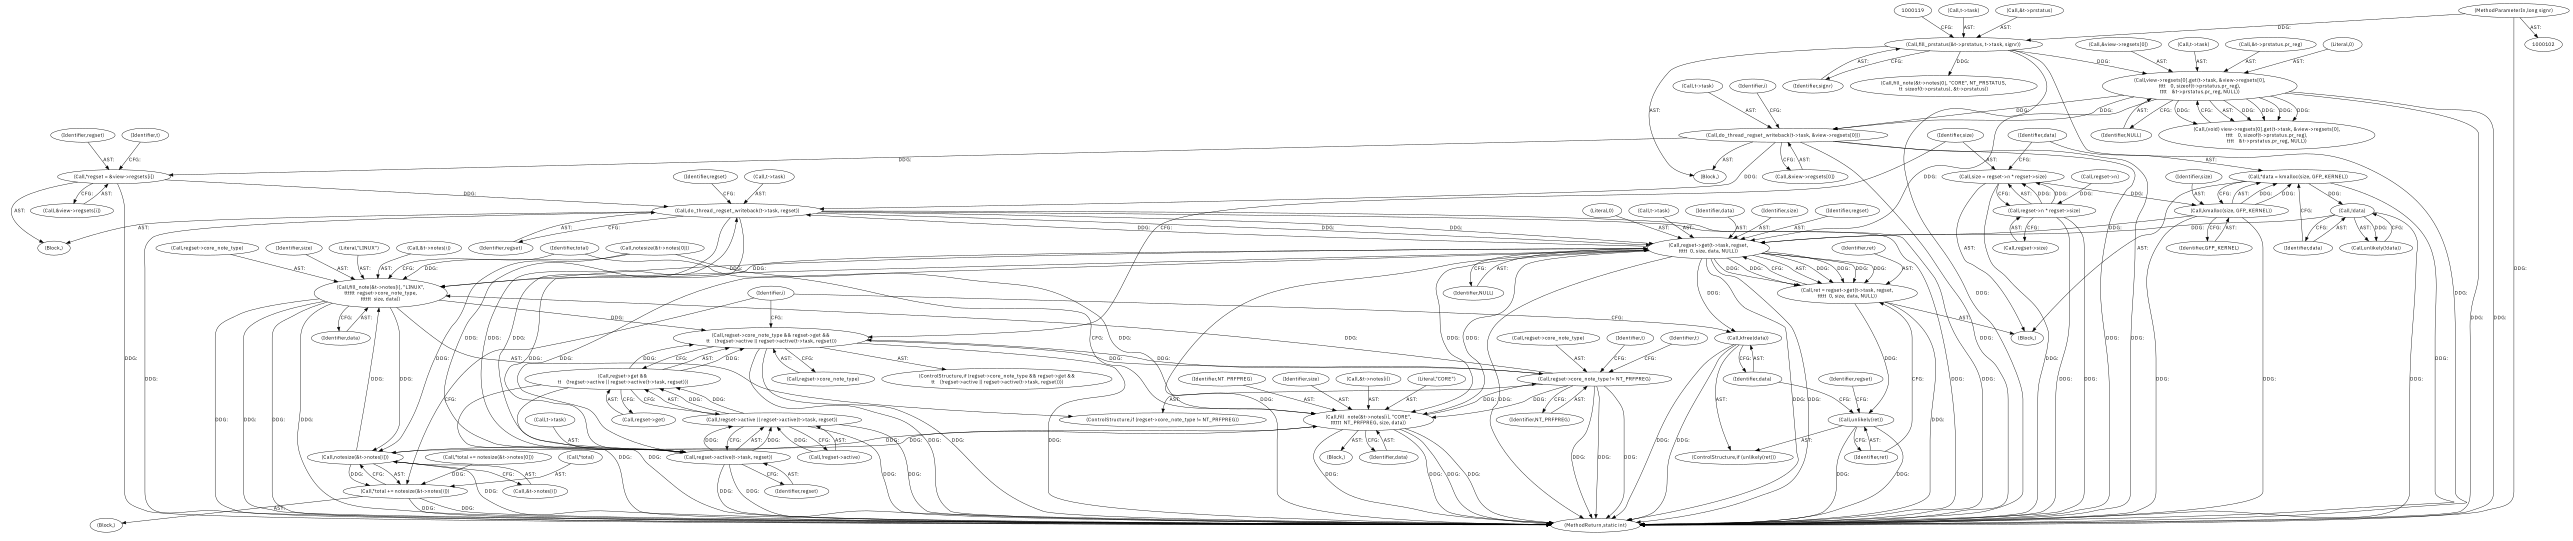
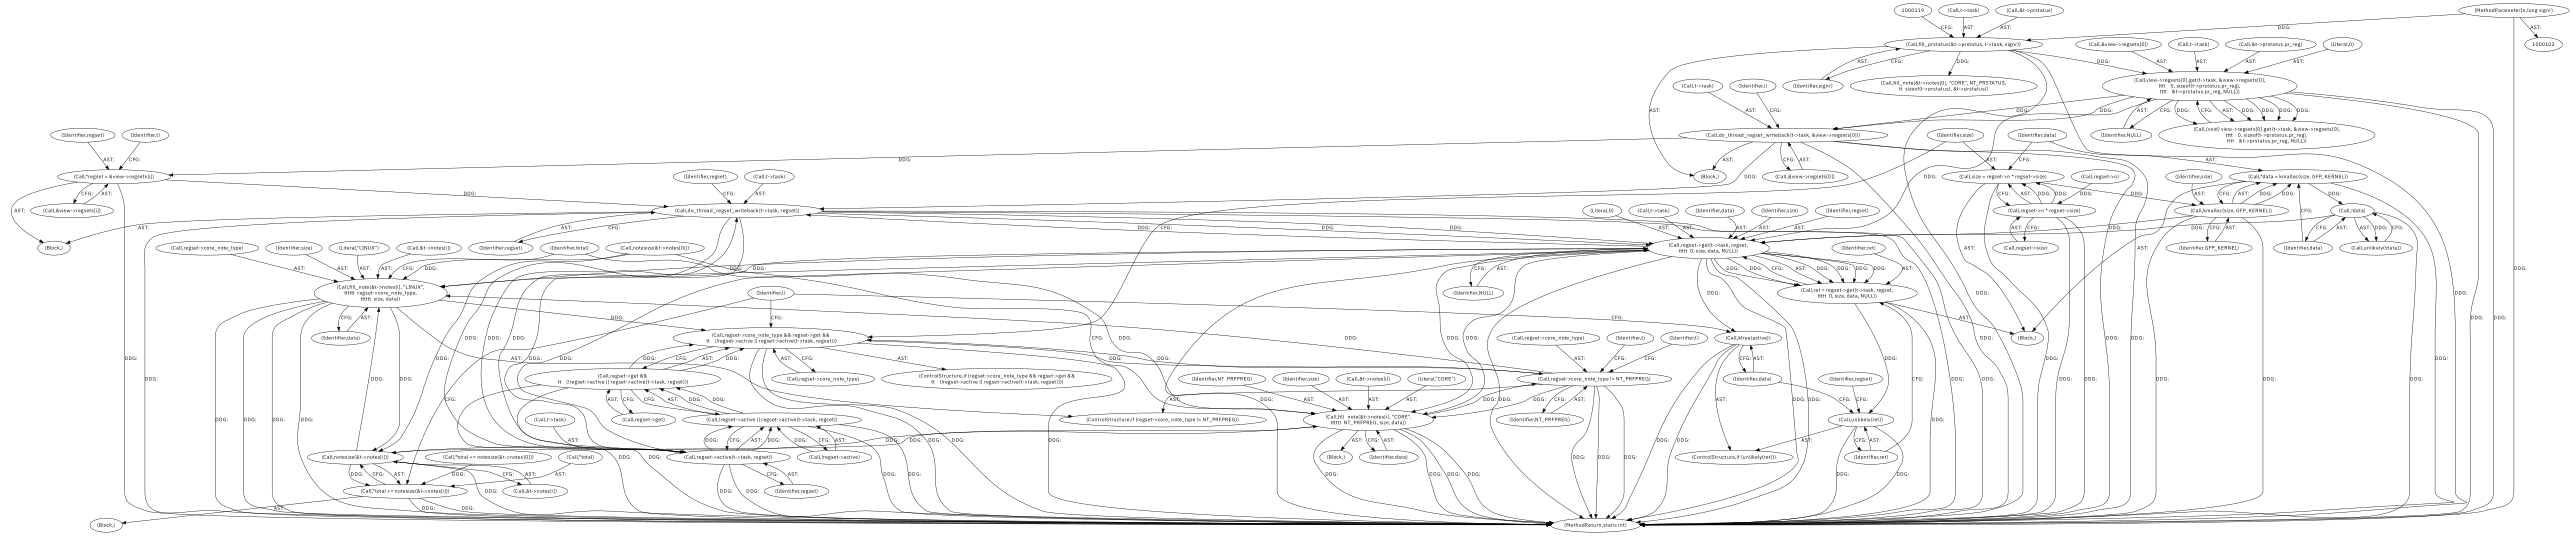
(1748, 338) -> (1748, 338)
